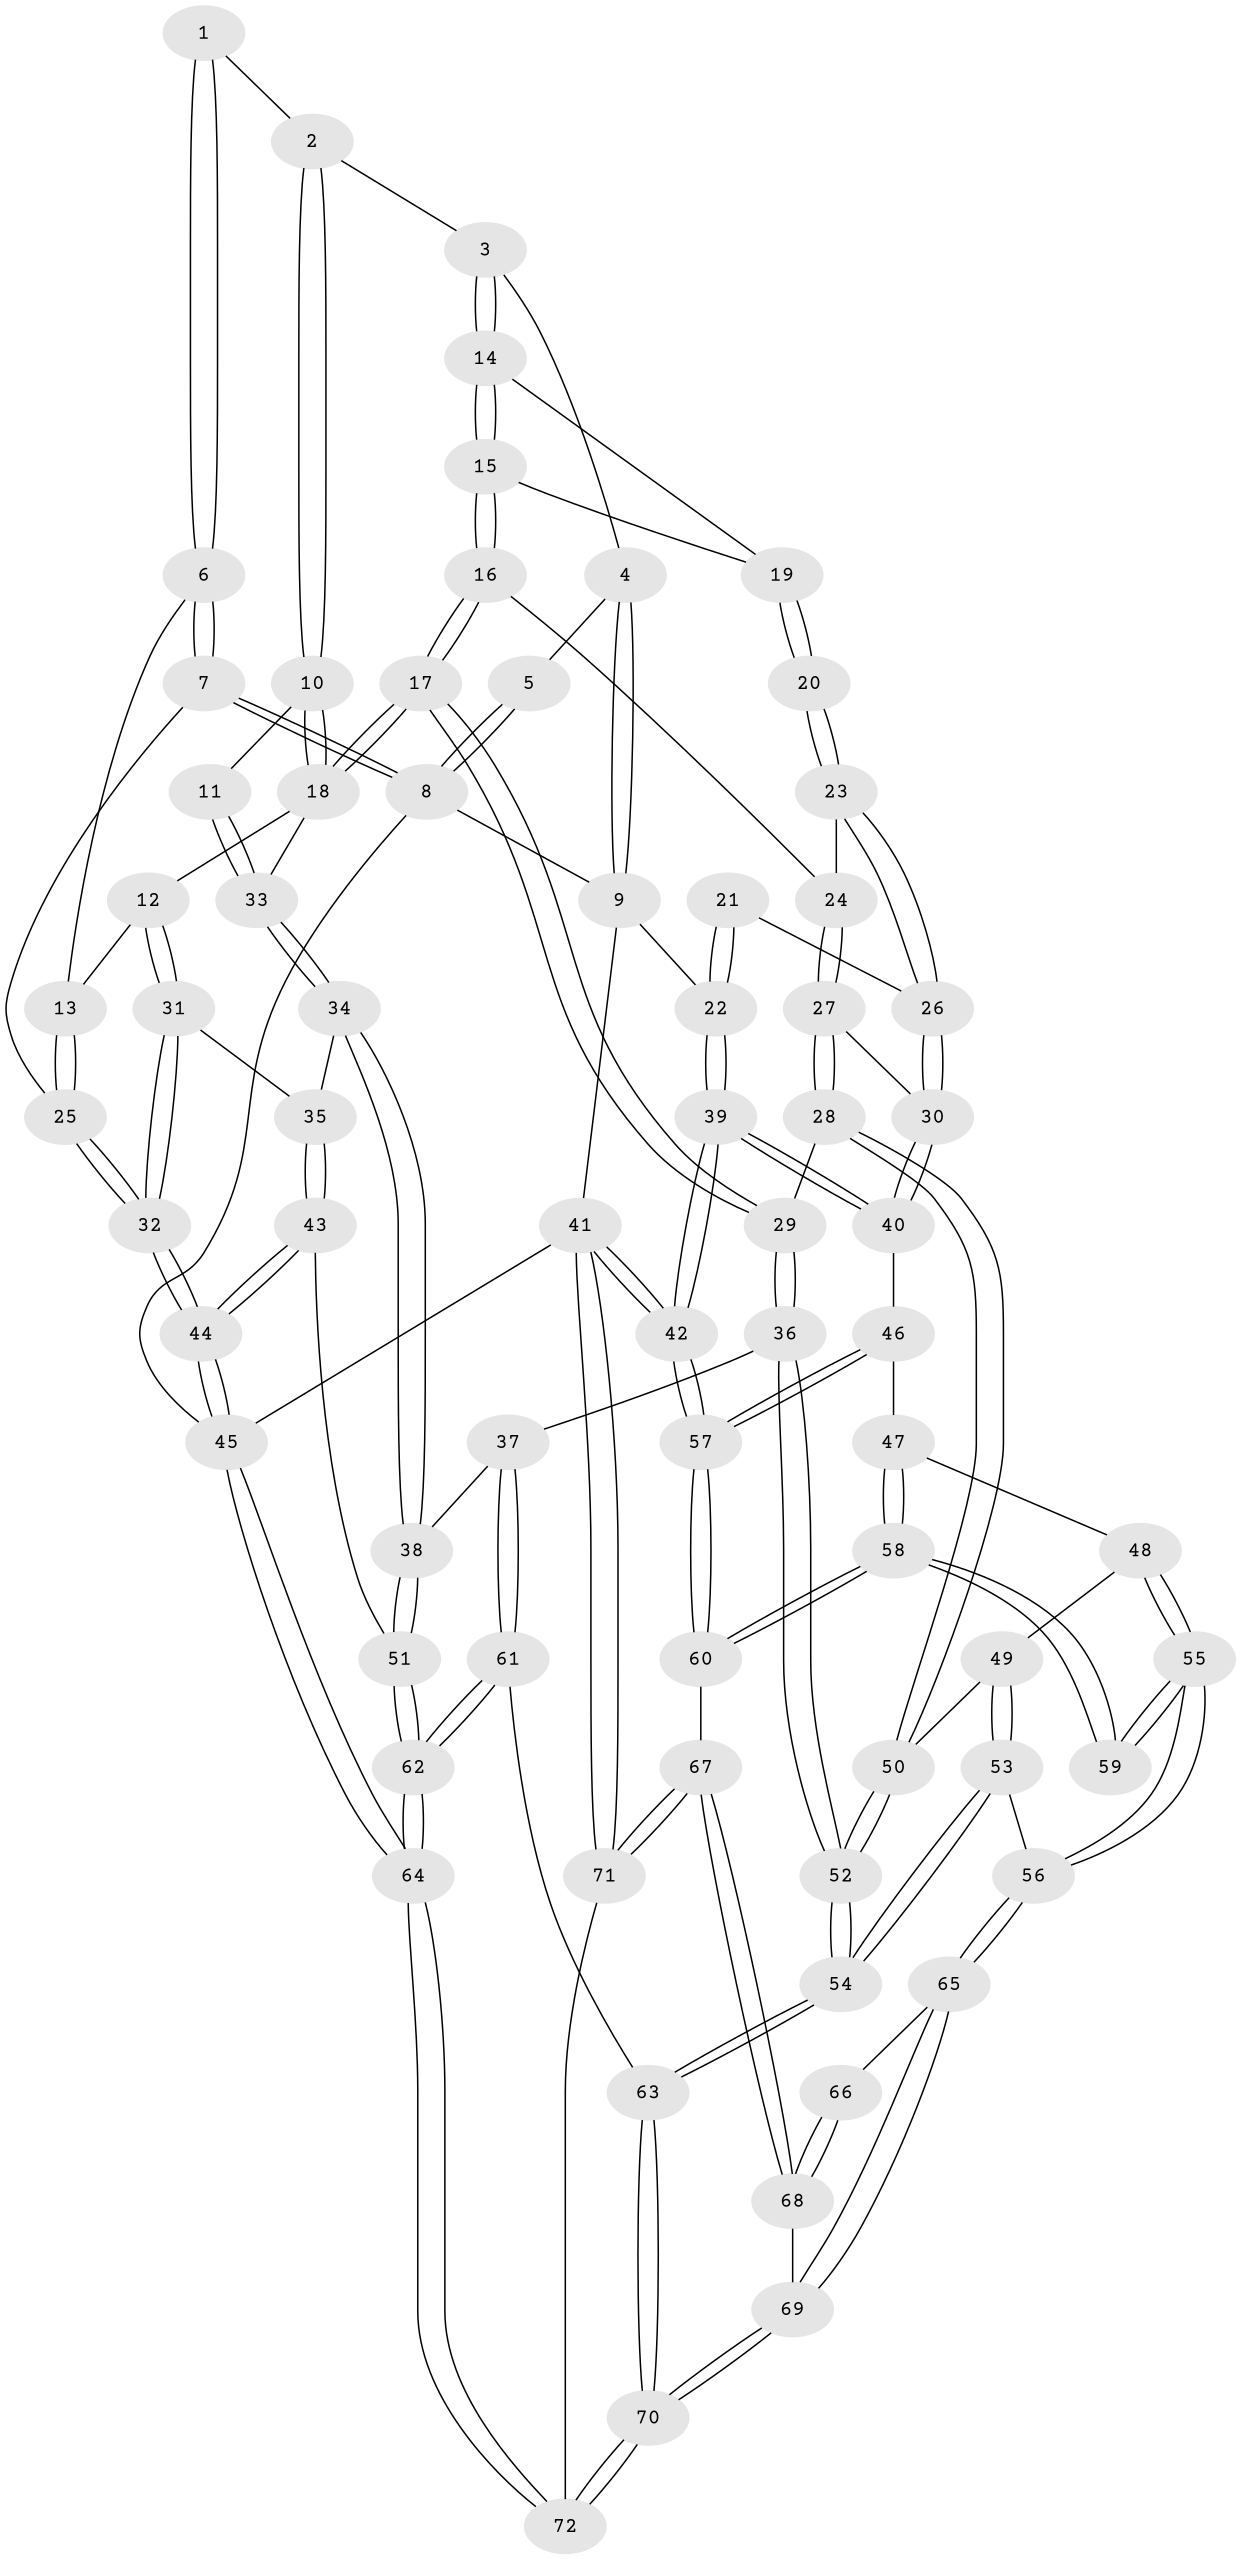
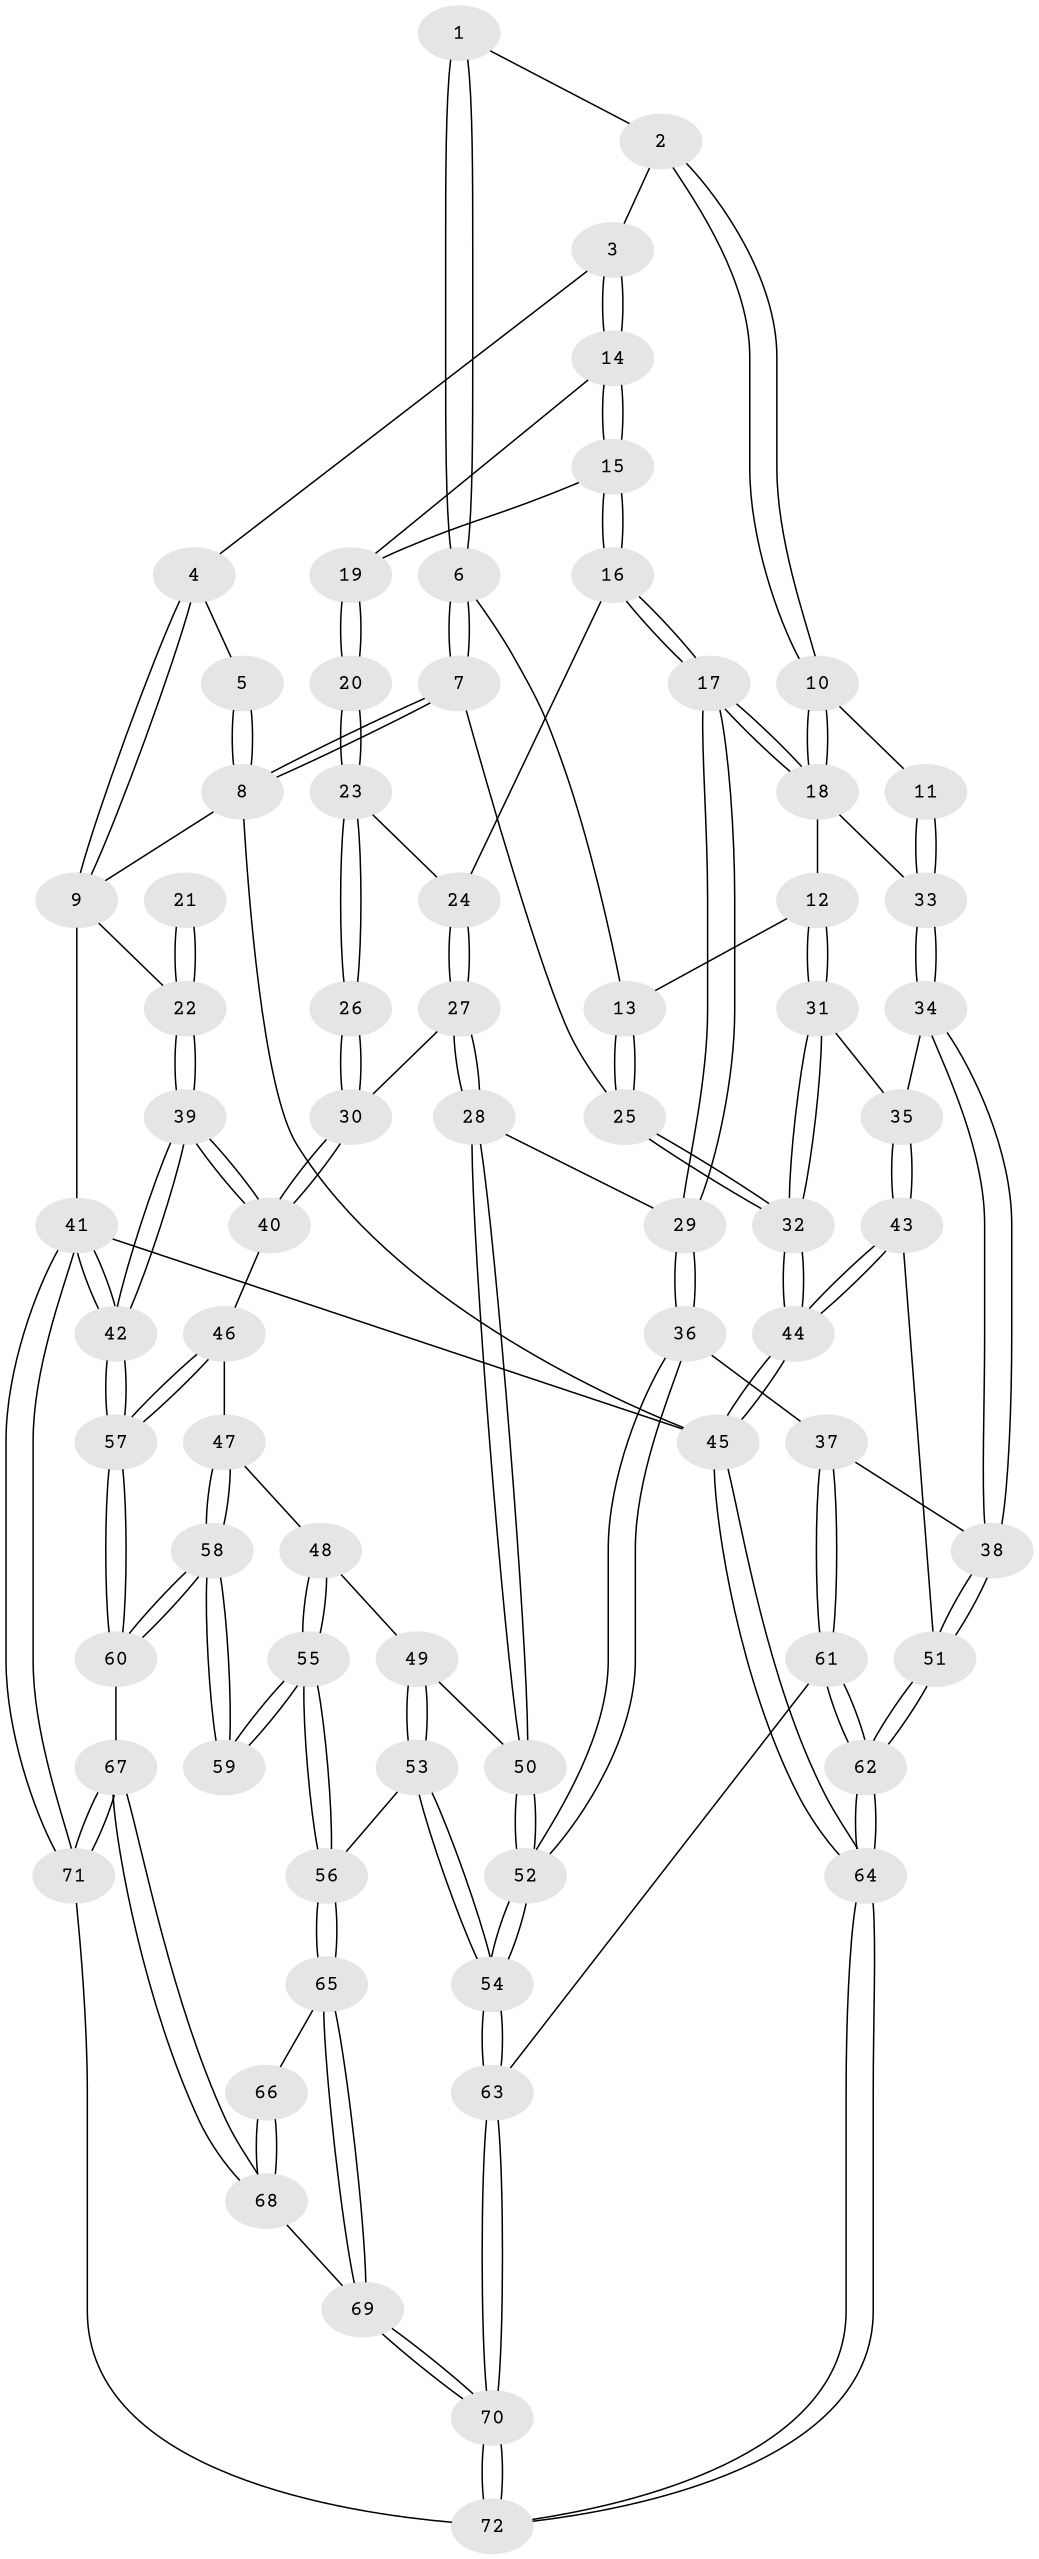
(830, 954) -> none
